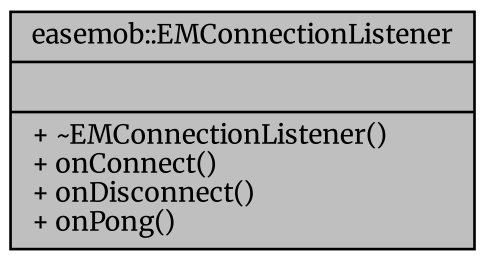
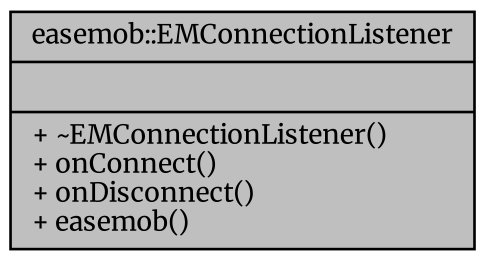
(104, 223) -> (112, 223)
